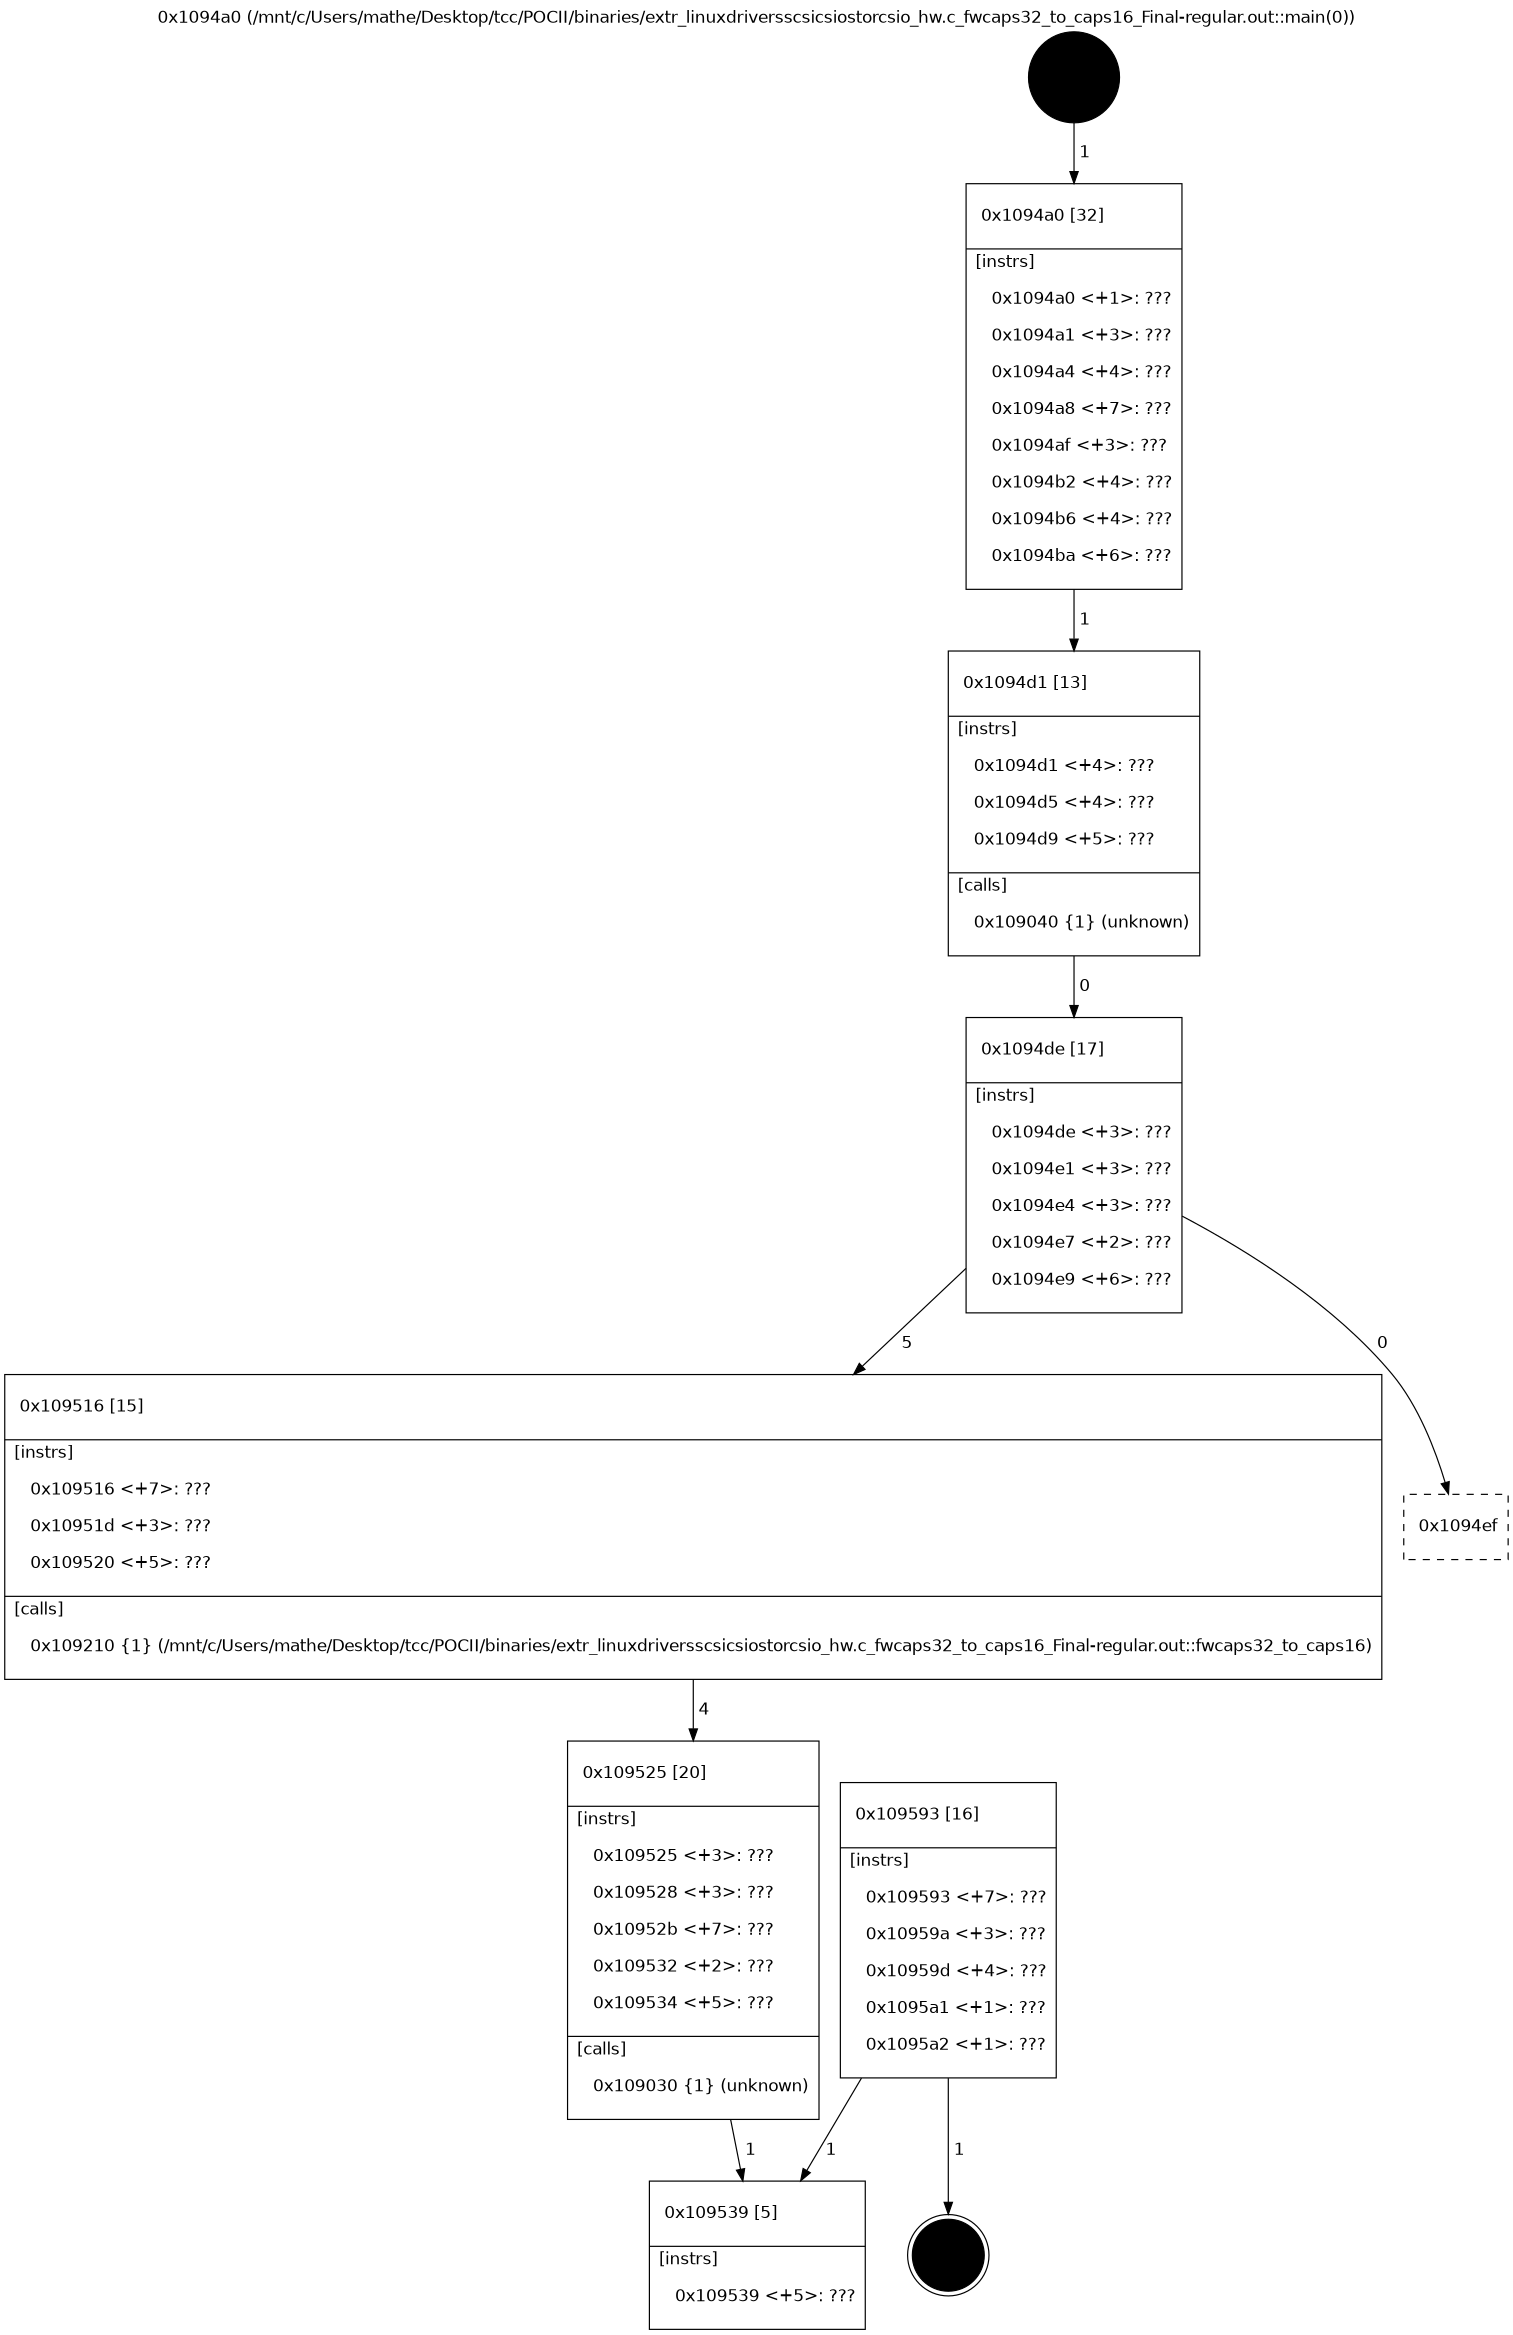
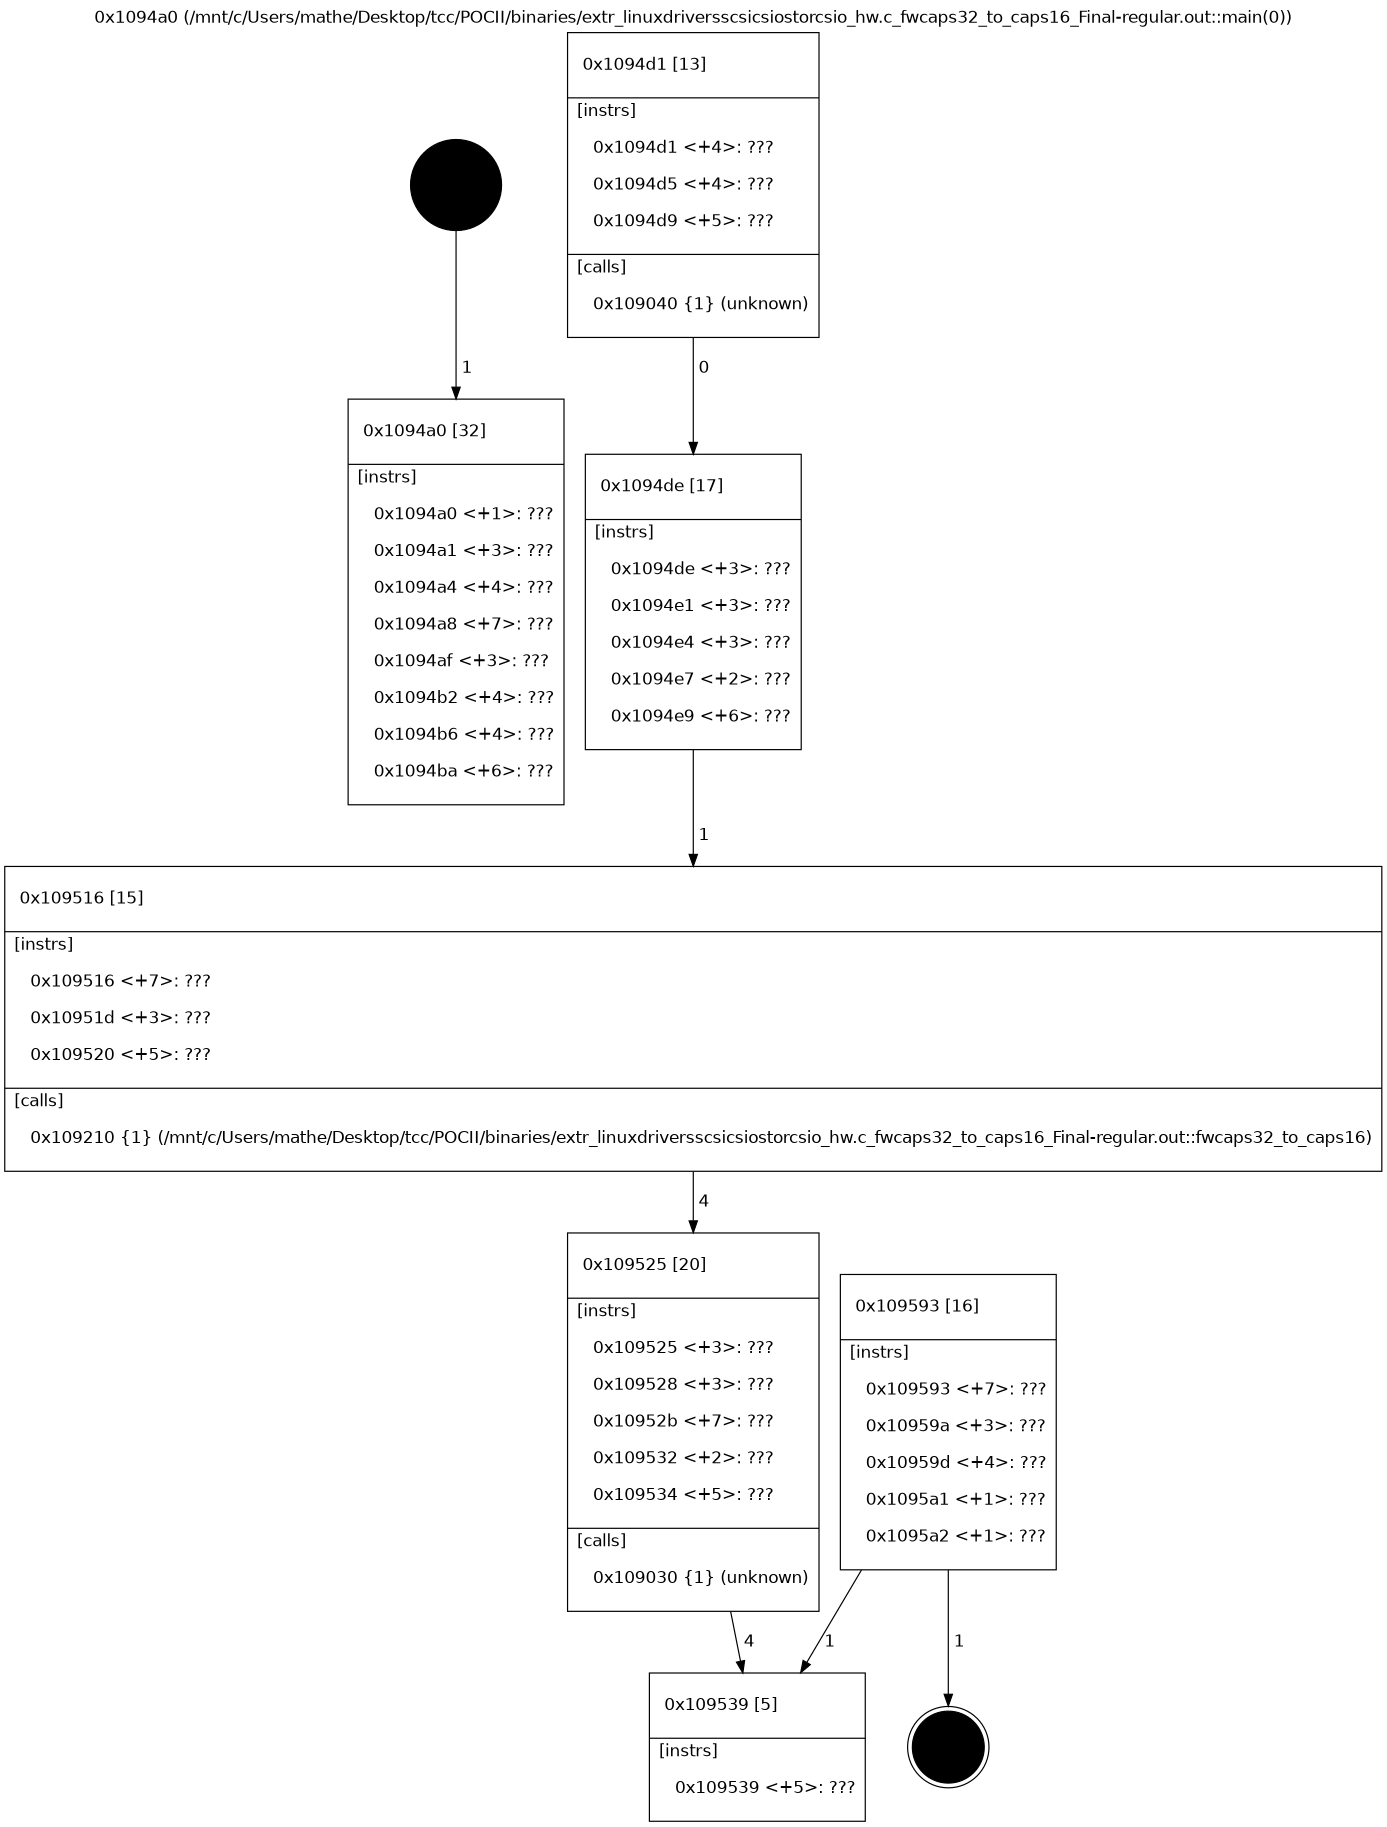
(1074, 614) -> none
(904, 1344) -> (702, 836)
(1456, 1527) -> none
(748, 2150) -> (747, 1642)
